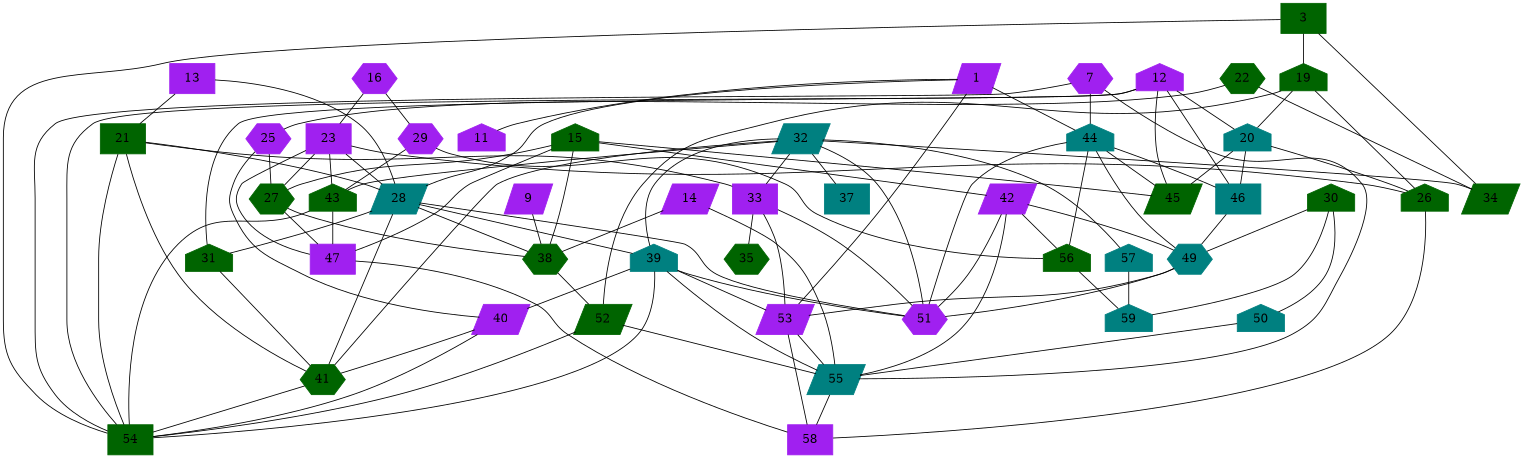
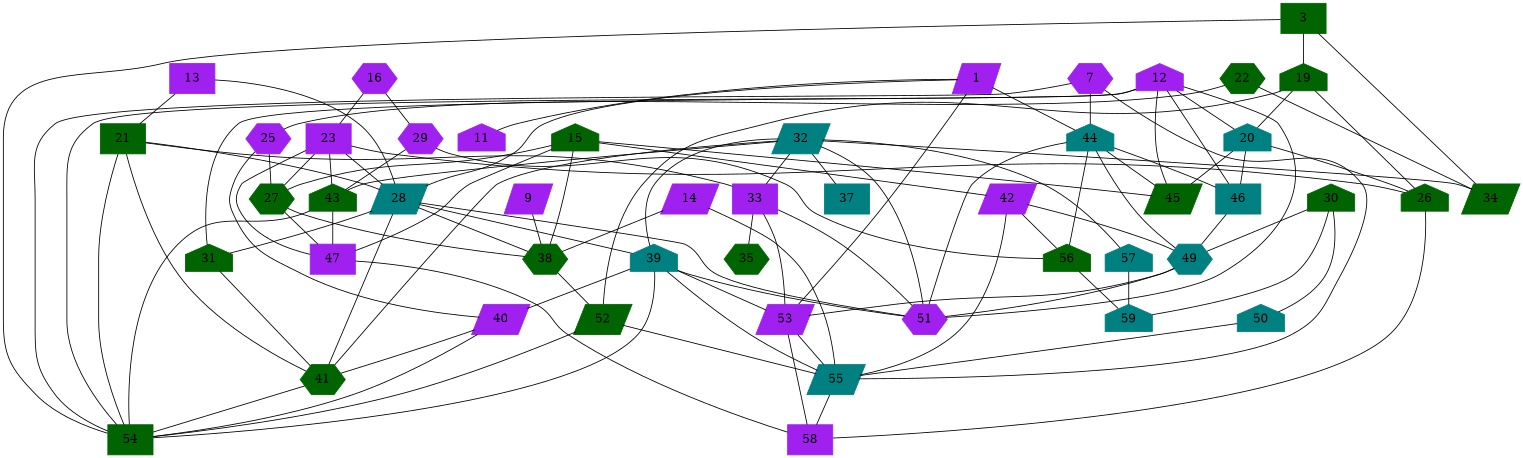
(975, 264) -> (1224, 272)
